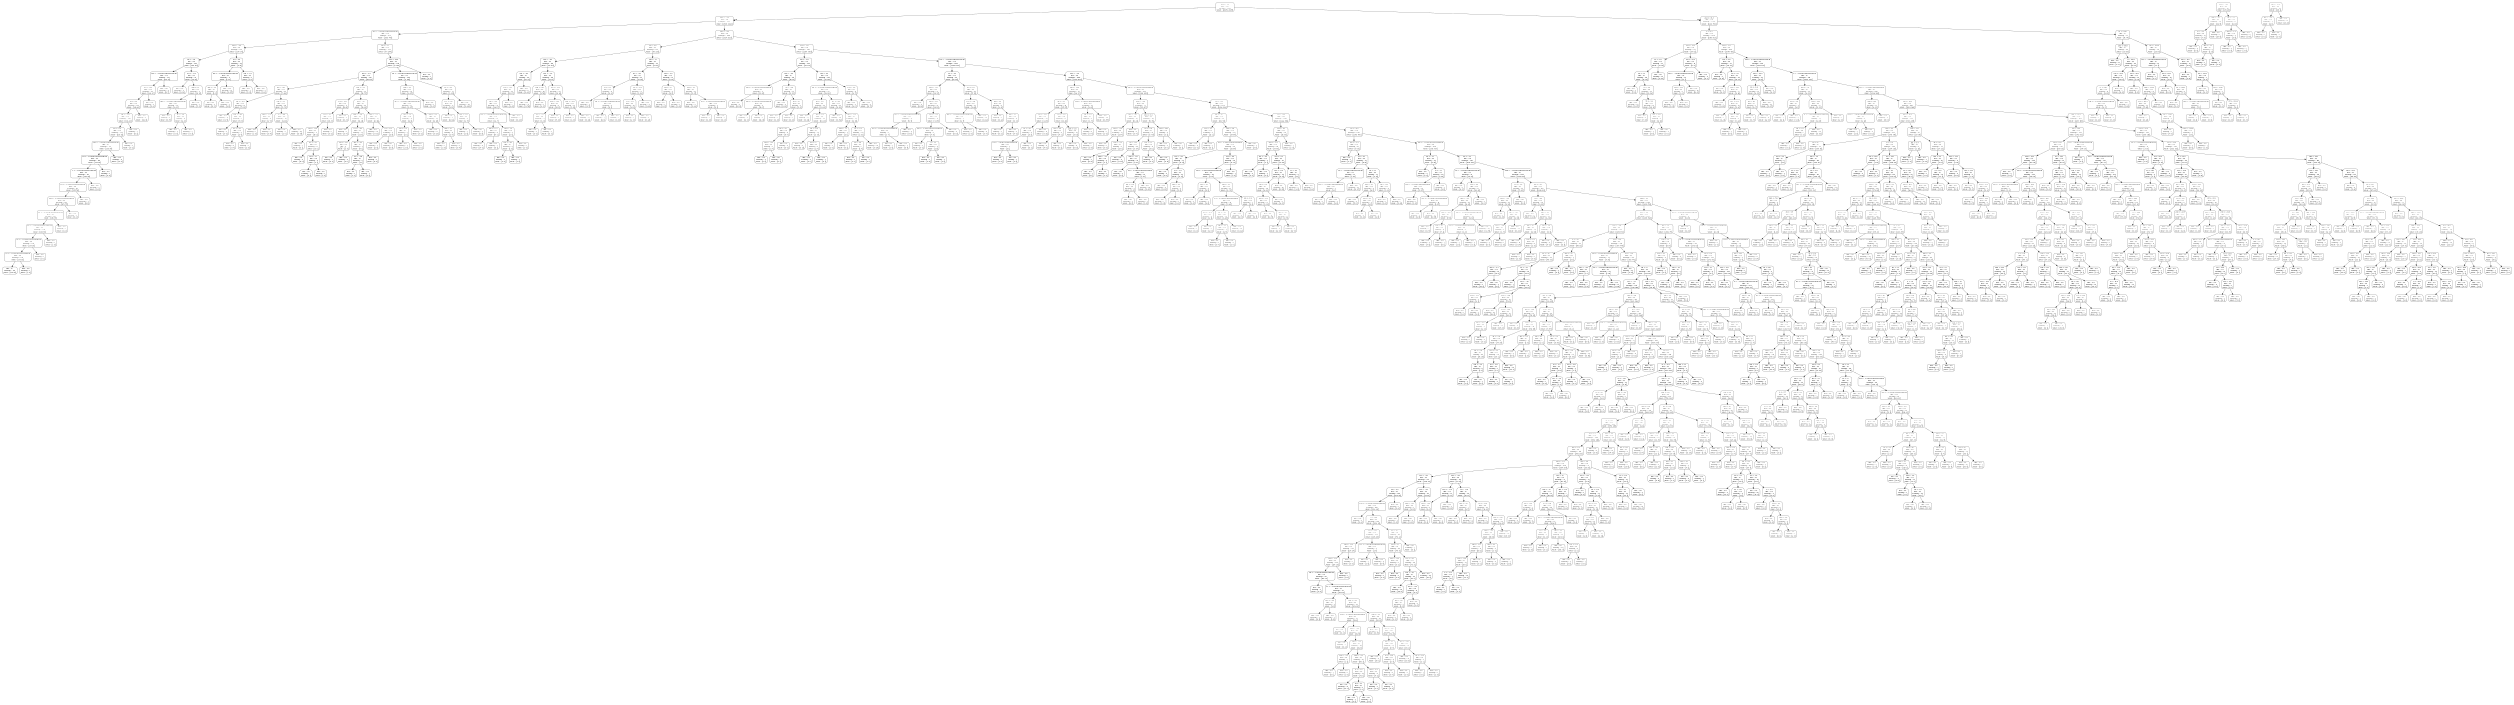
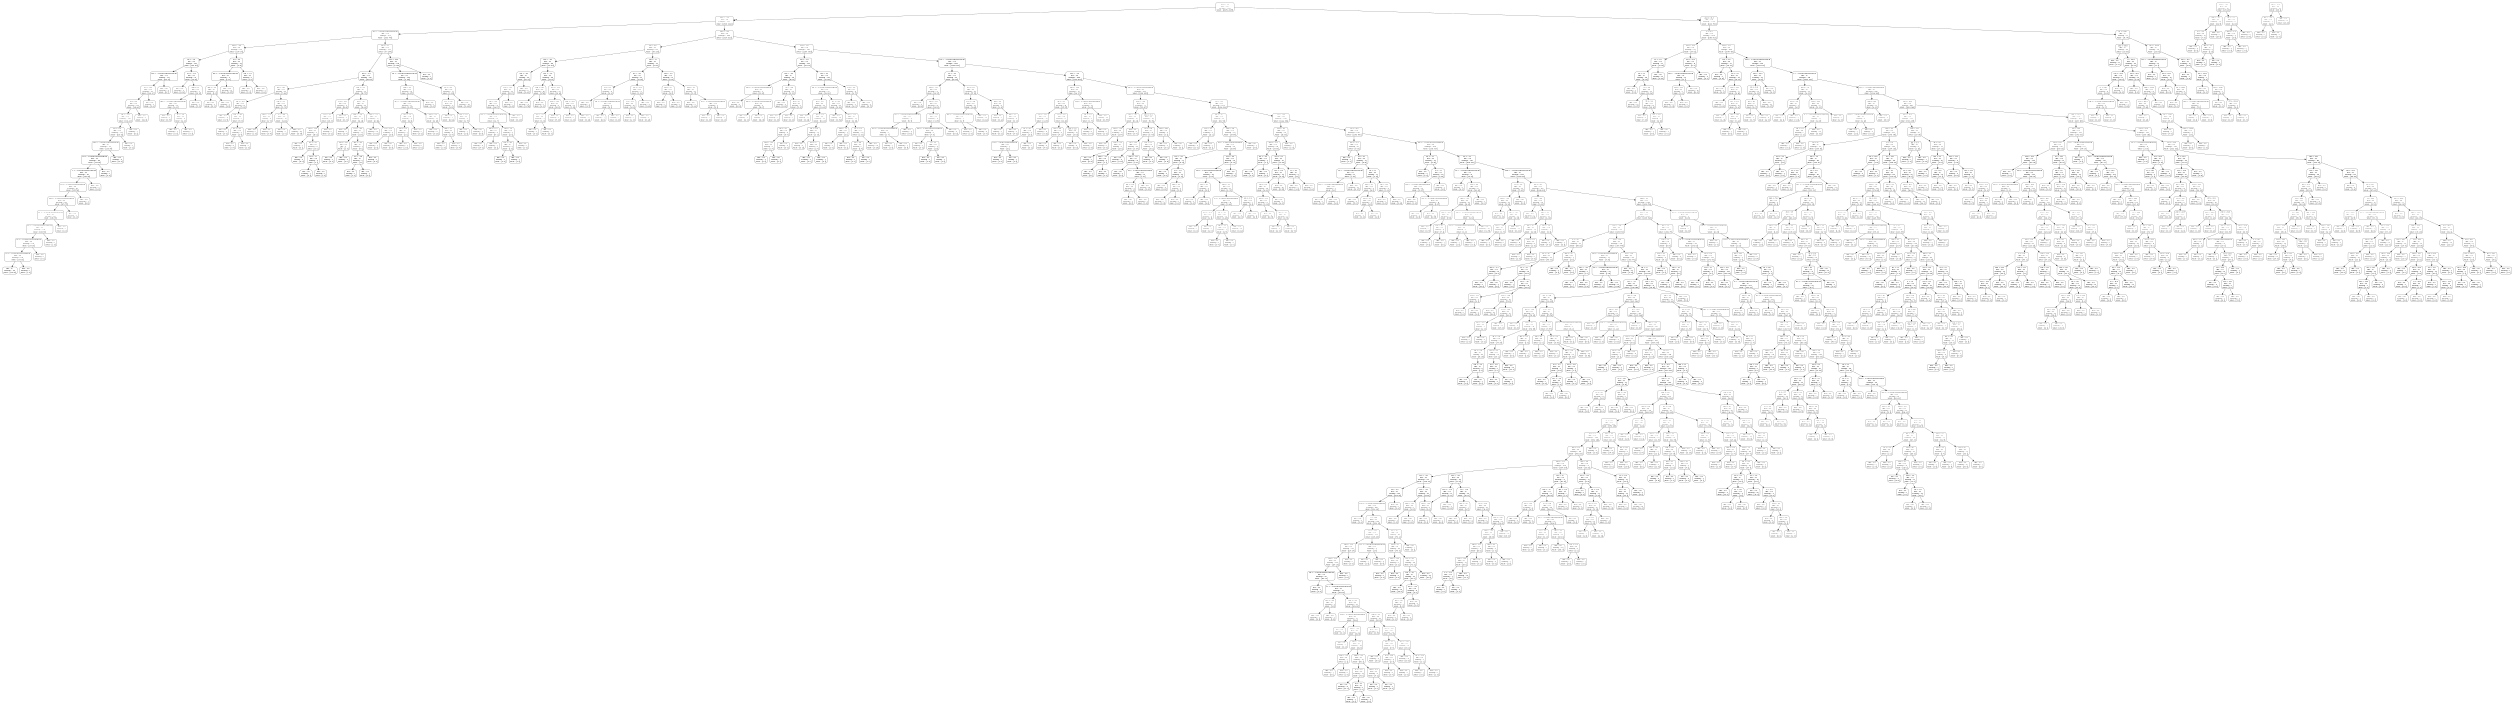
(381, 69) -> (376, 62)
(1658, 291) -> none
